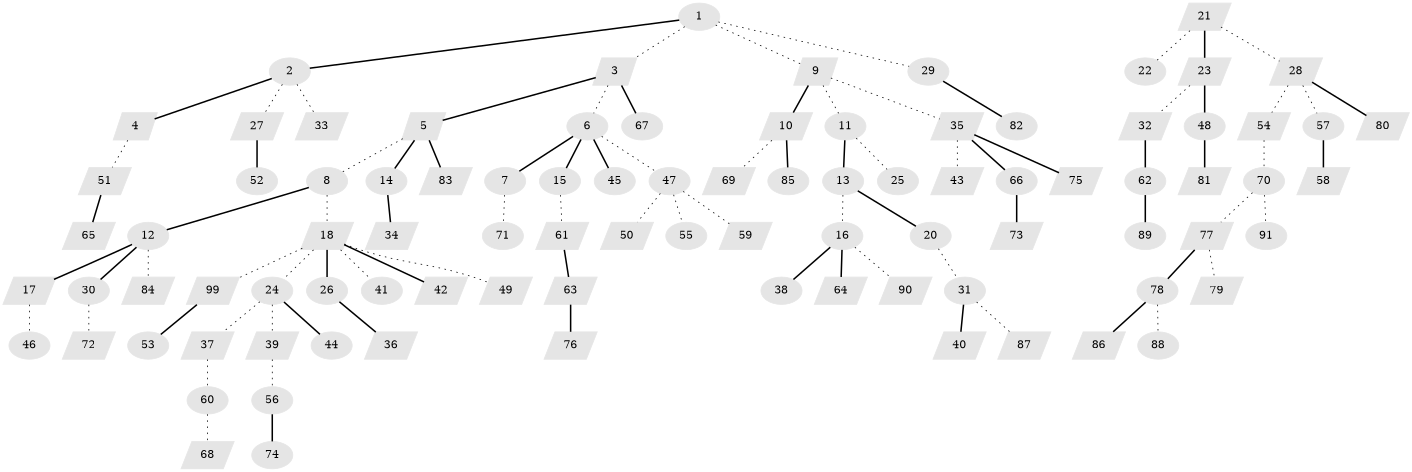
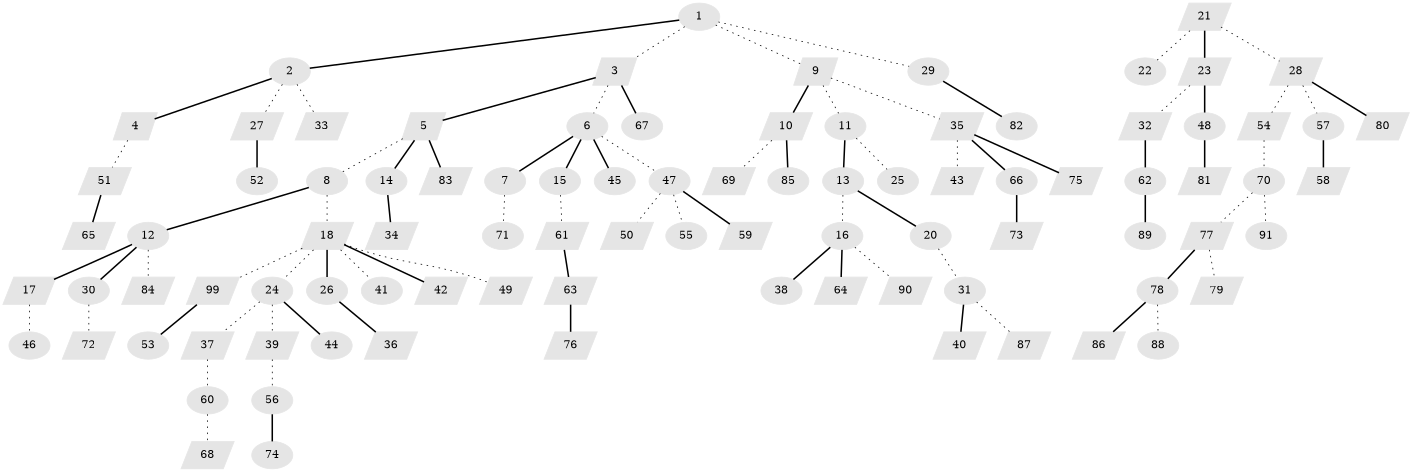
(707, 208) -> (707, 208)
